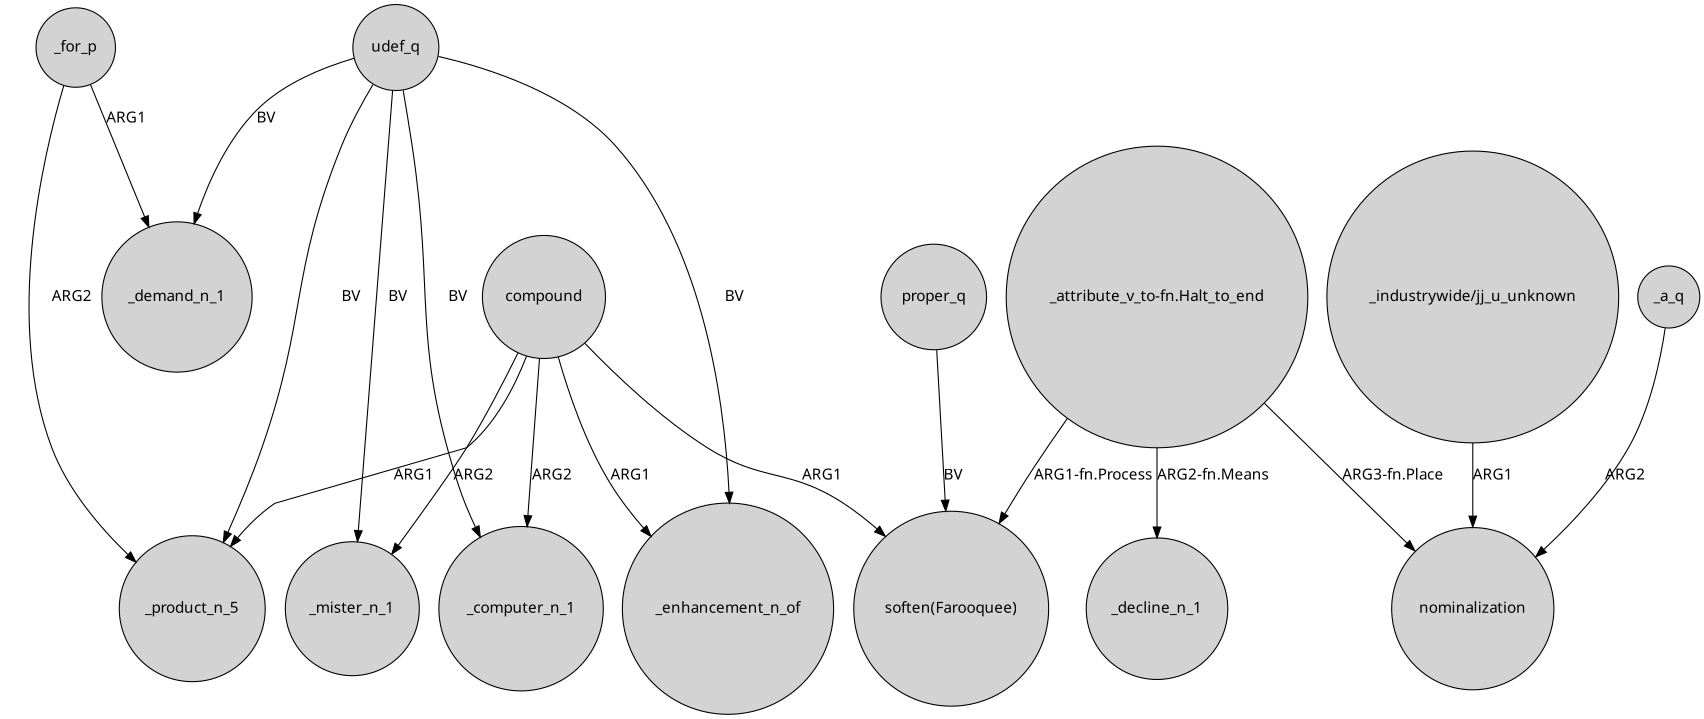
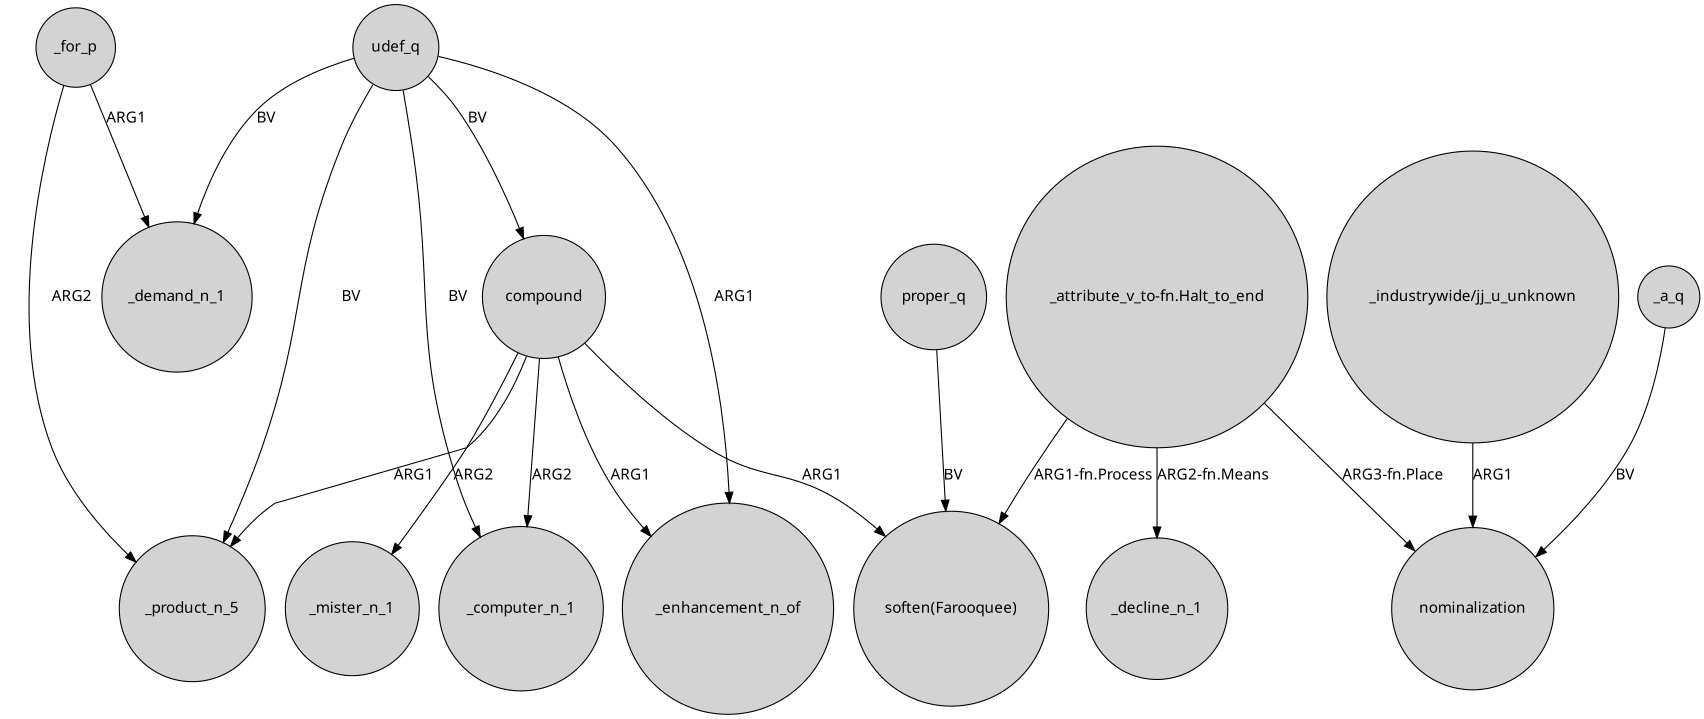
(735, 297) -> (735, 297)
(375, 311) -> (481, 148)
(1625, 475) -> (1625, 475)
